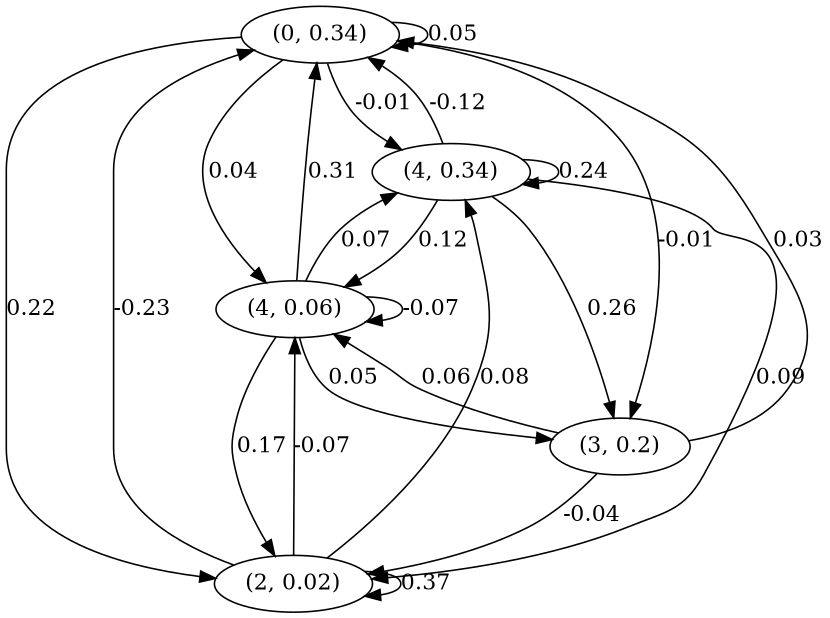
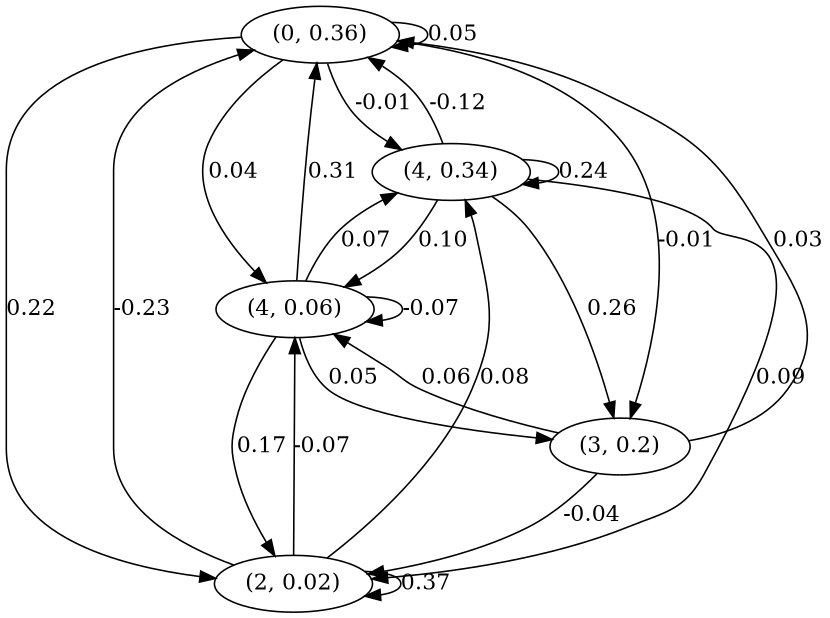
(320, 35) -> (320, 35)
(443, 241) -> (443, 241)
